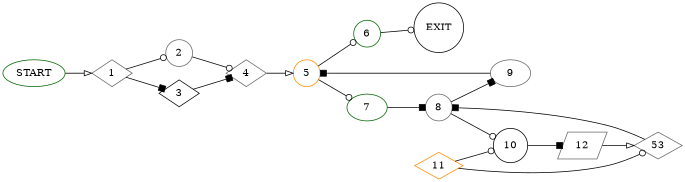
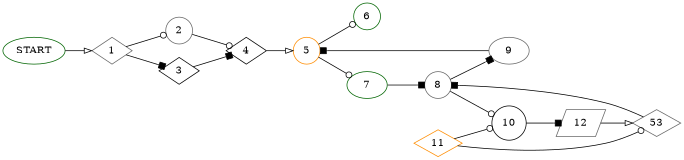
(439, 28) -> none
(246, 73) -> (246, 51)
